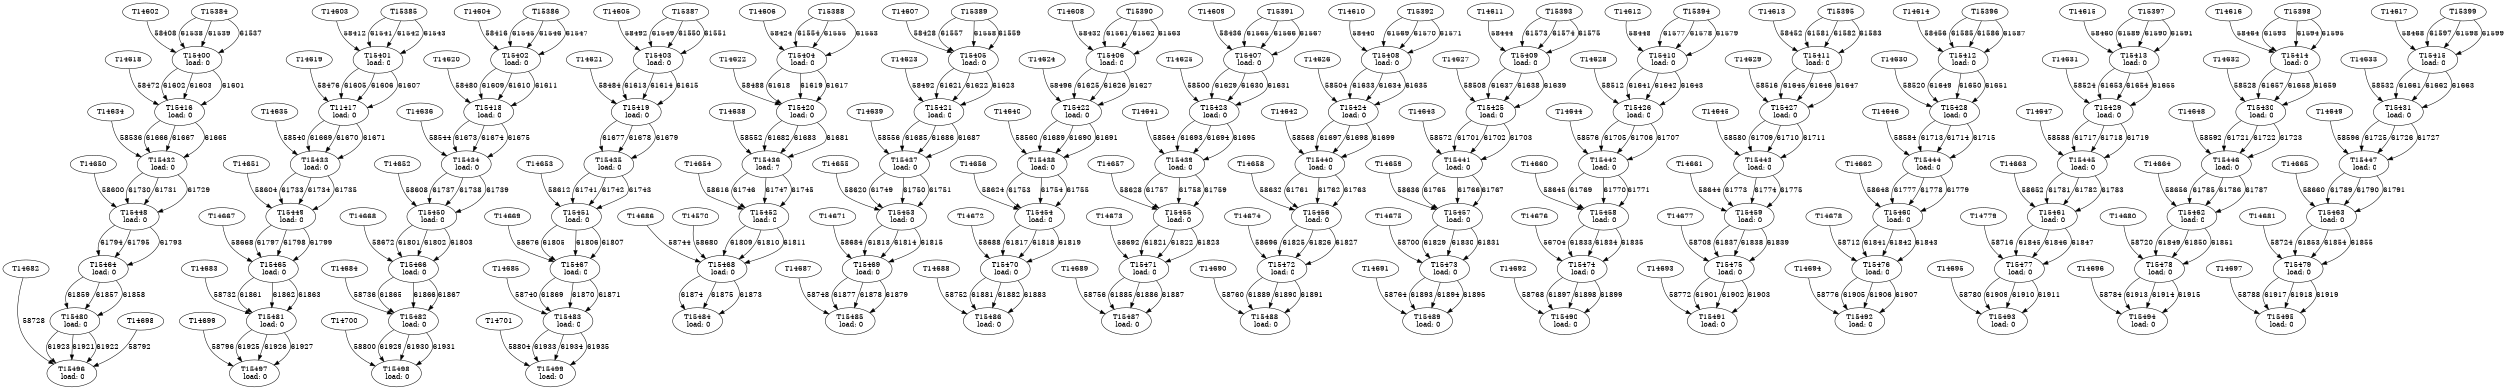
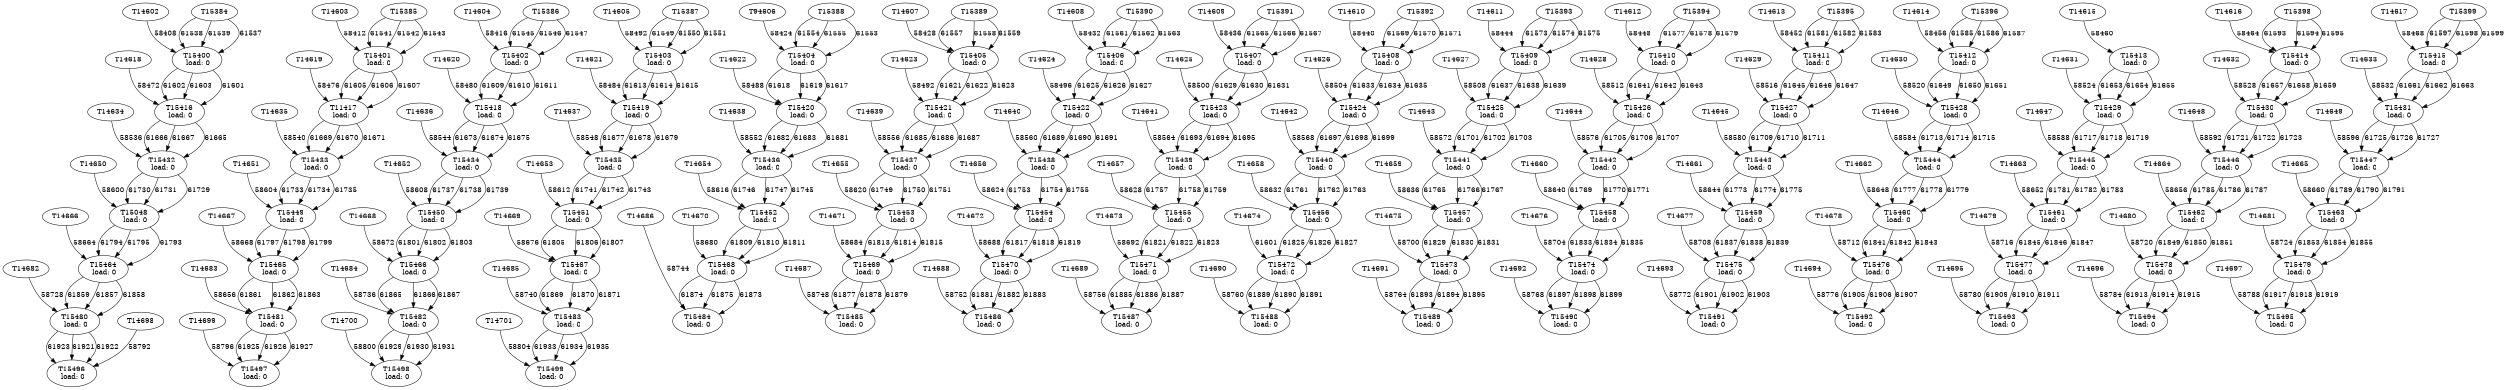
(762, 12) -> (762, 12)
(2152, 12) -> none
none -> (567, 112)
(767, 164) -> (767, 164)
(1555, 190) -> (1555, 190)
none -> (65, 217)
(134, 217) -> (134, 217)
(696, 217) -> (696, 217)
(1984, 217) -> (1984, 217)
(1267, 243) -> (1267, 243)
(1555, 243) -> (1555, 243)
(668, 247) -> (660, 267)
(225, 295) -> (225, 295)
(19, 325) -> (38, 295)
